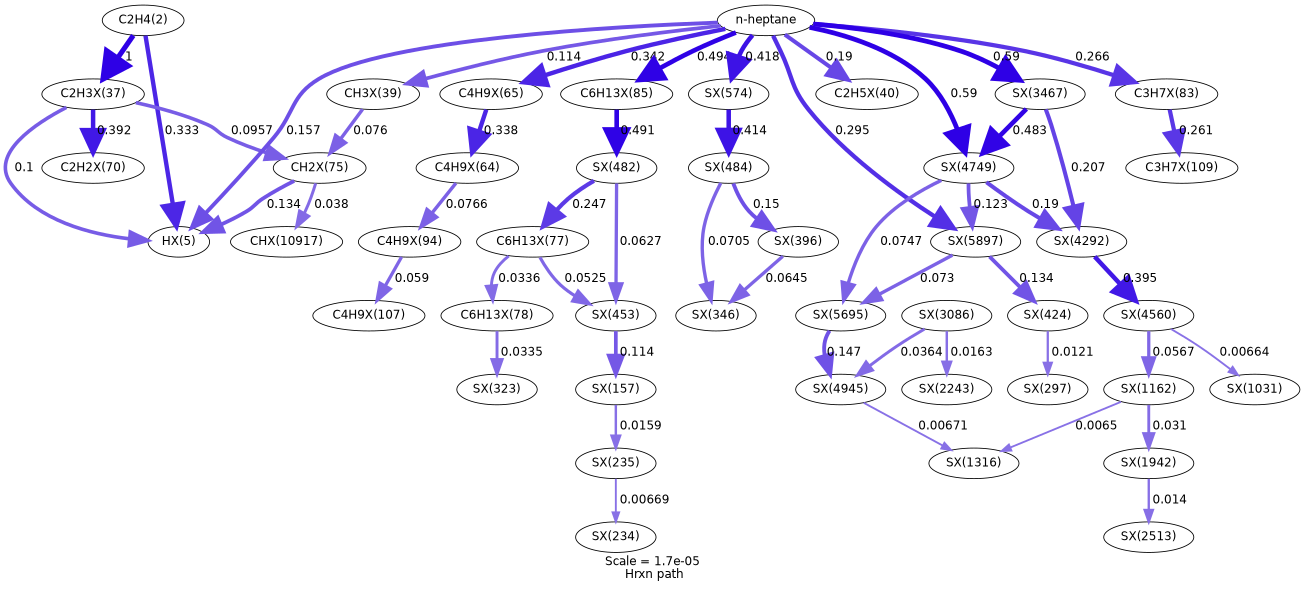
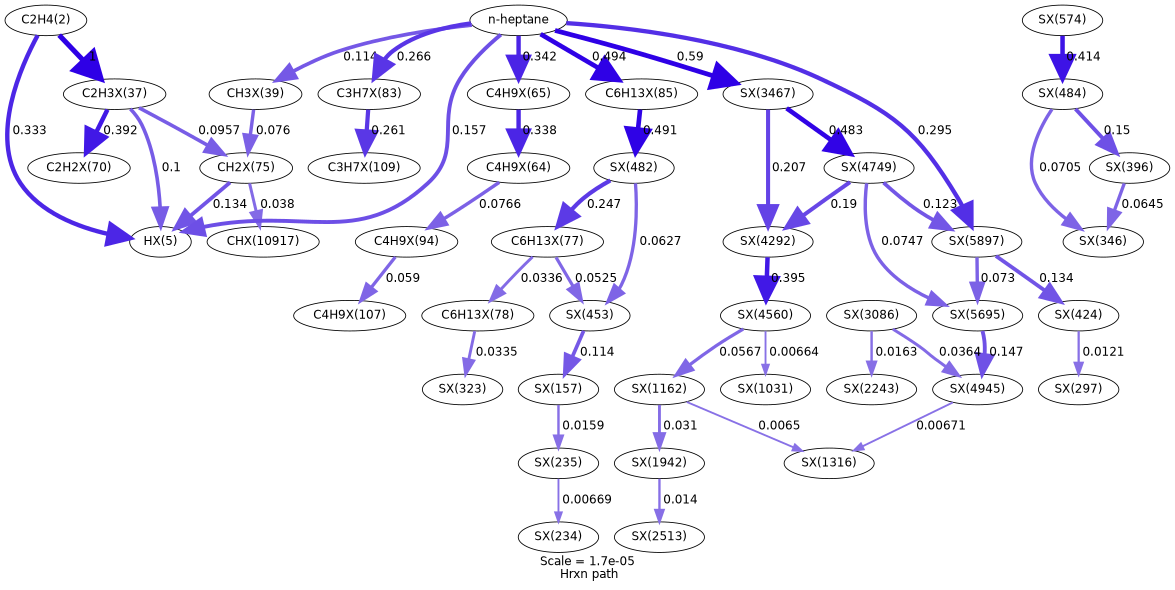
(745, 45) -> none
(898, 59) -> none
(867, 94) -> none
